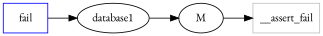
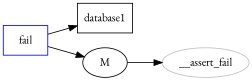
(113, 18) -> (105, 18)
(160, 18) -> (62, 51)
(286, 18) -> (206, 63)
